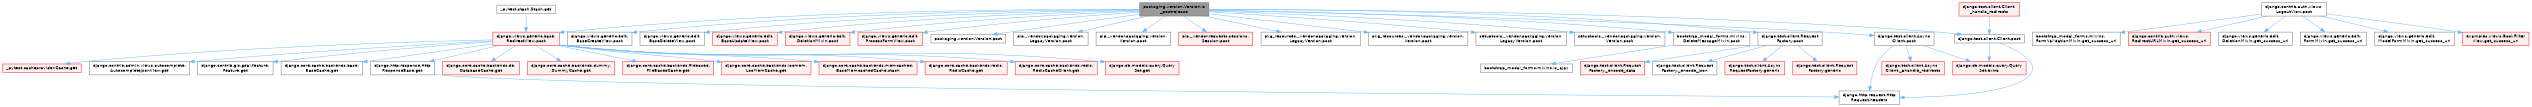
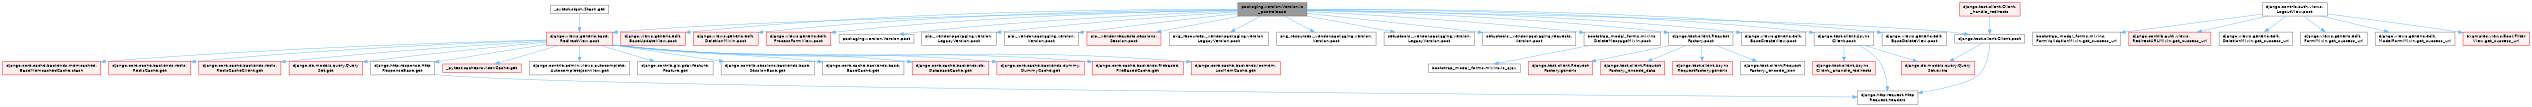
(1620, 39) -> (1529, 39)
none -> (768, 68)
